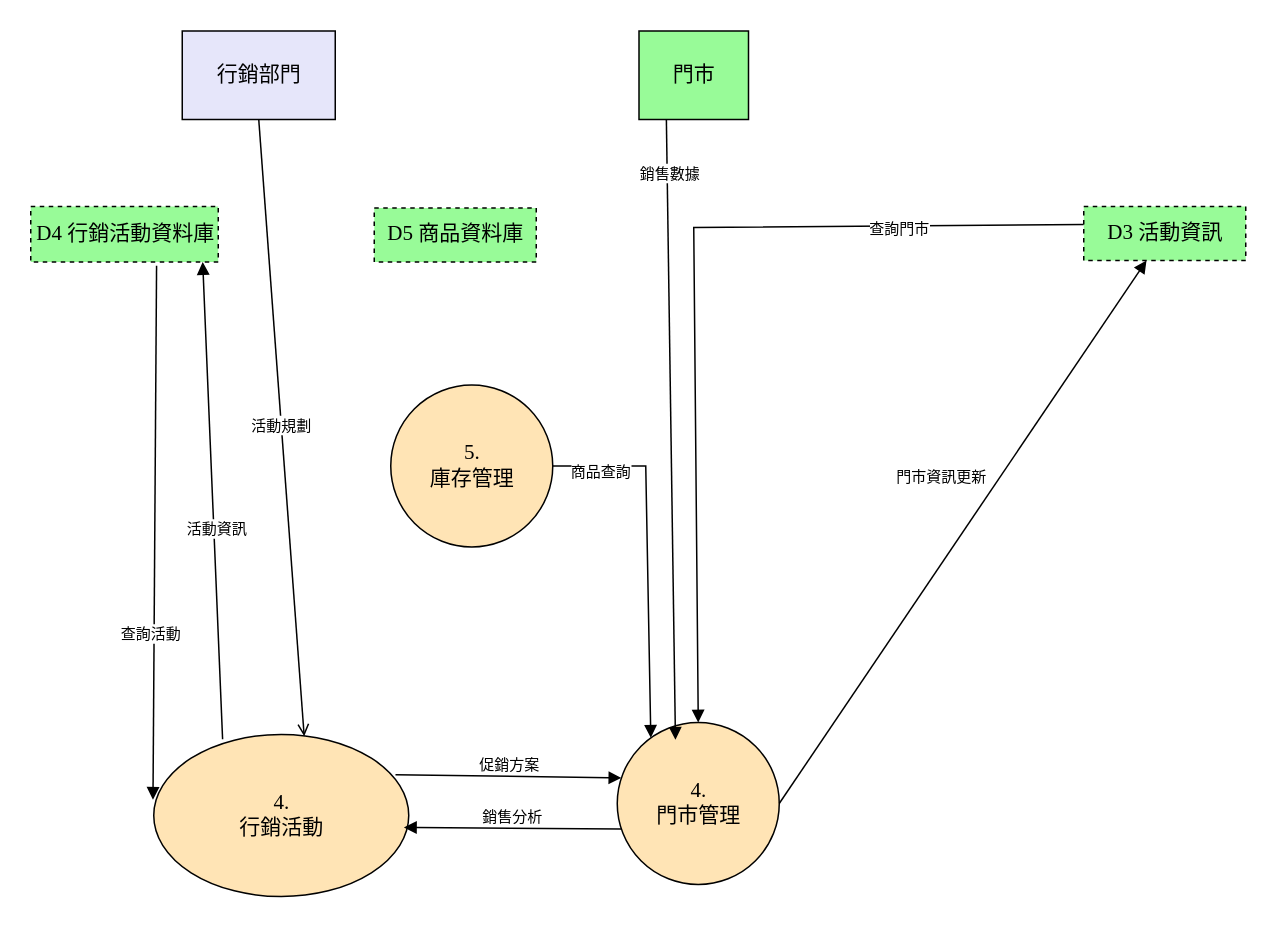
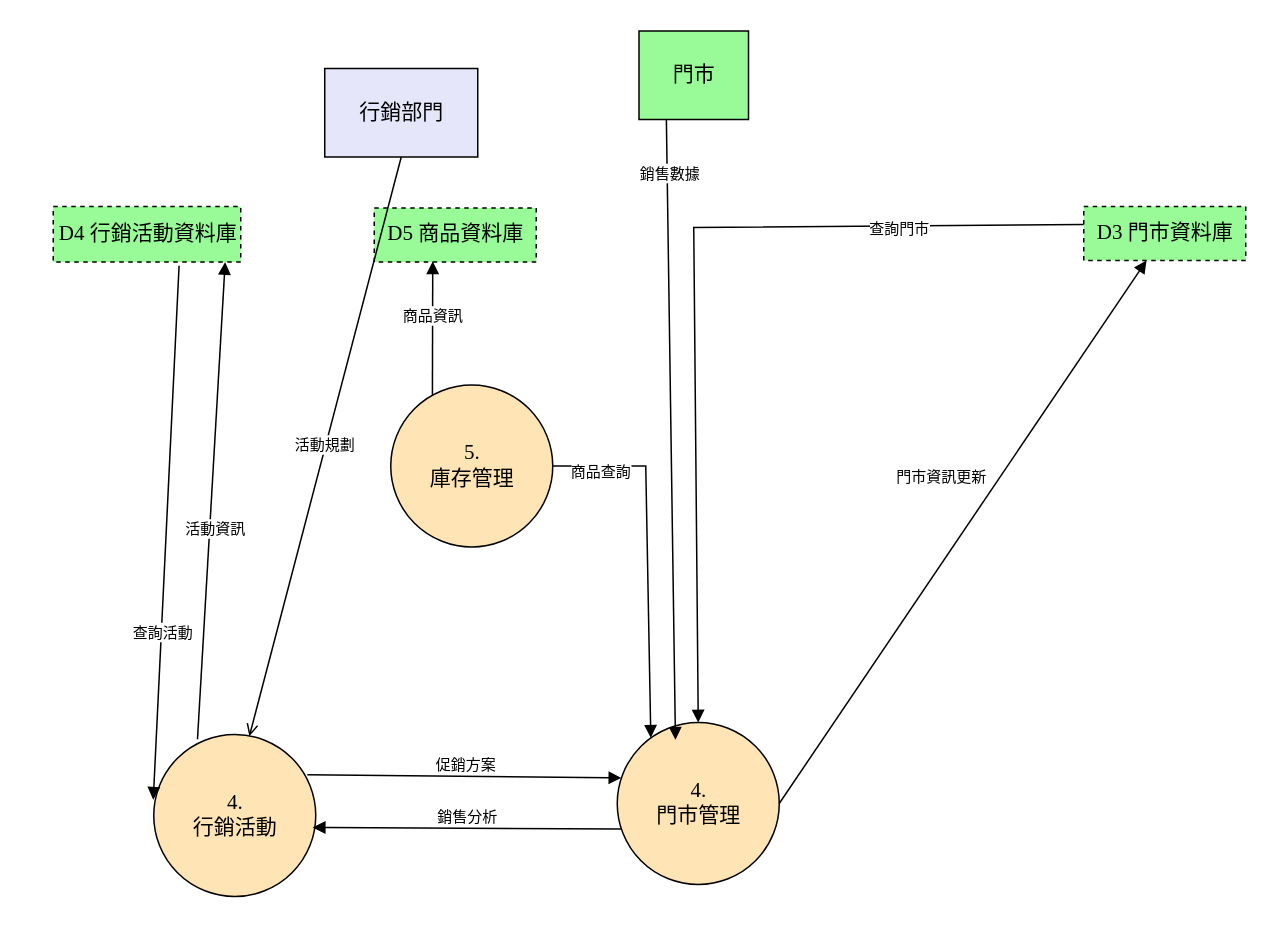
(259, 75) -> (401, 113)
(1166, 233) -> (1166, 233)
(125, 234) -> (147, 234)
none -> (433, 335)
(281, 815) -> (235, 815)
